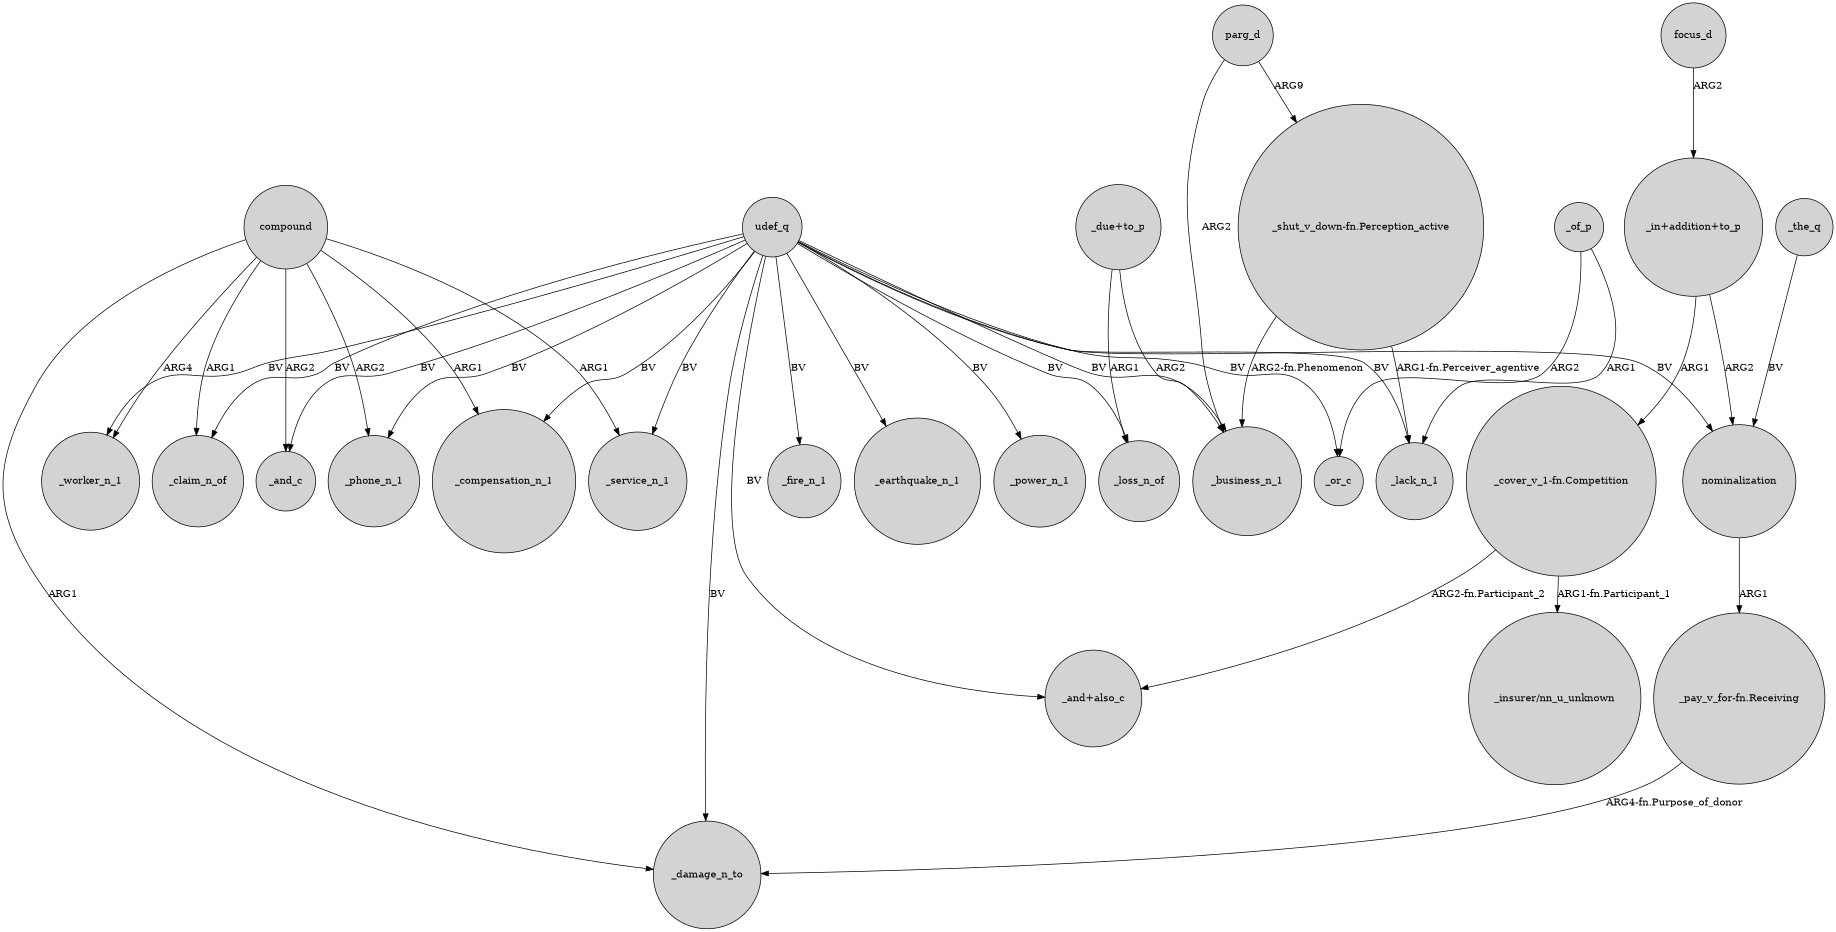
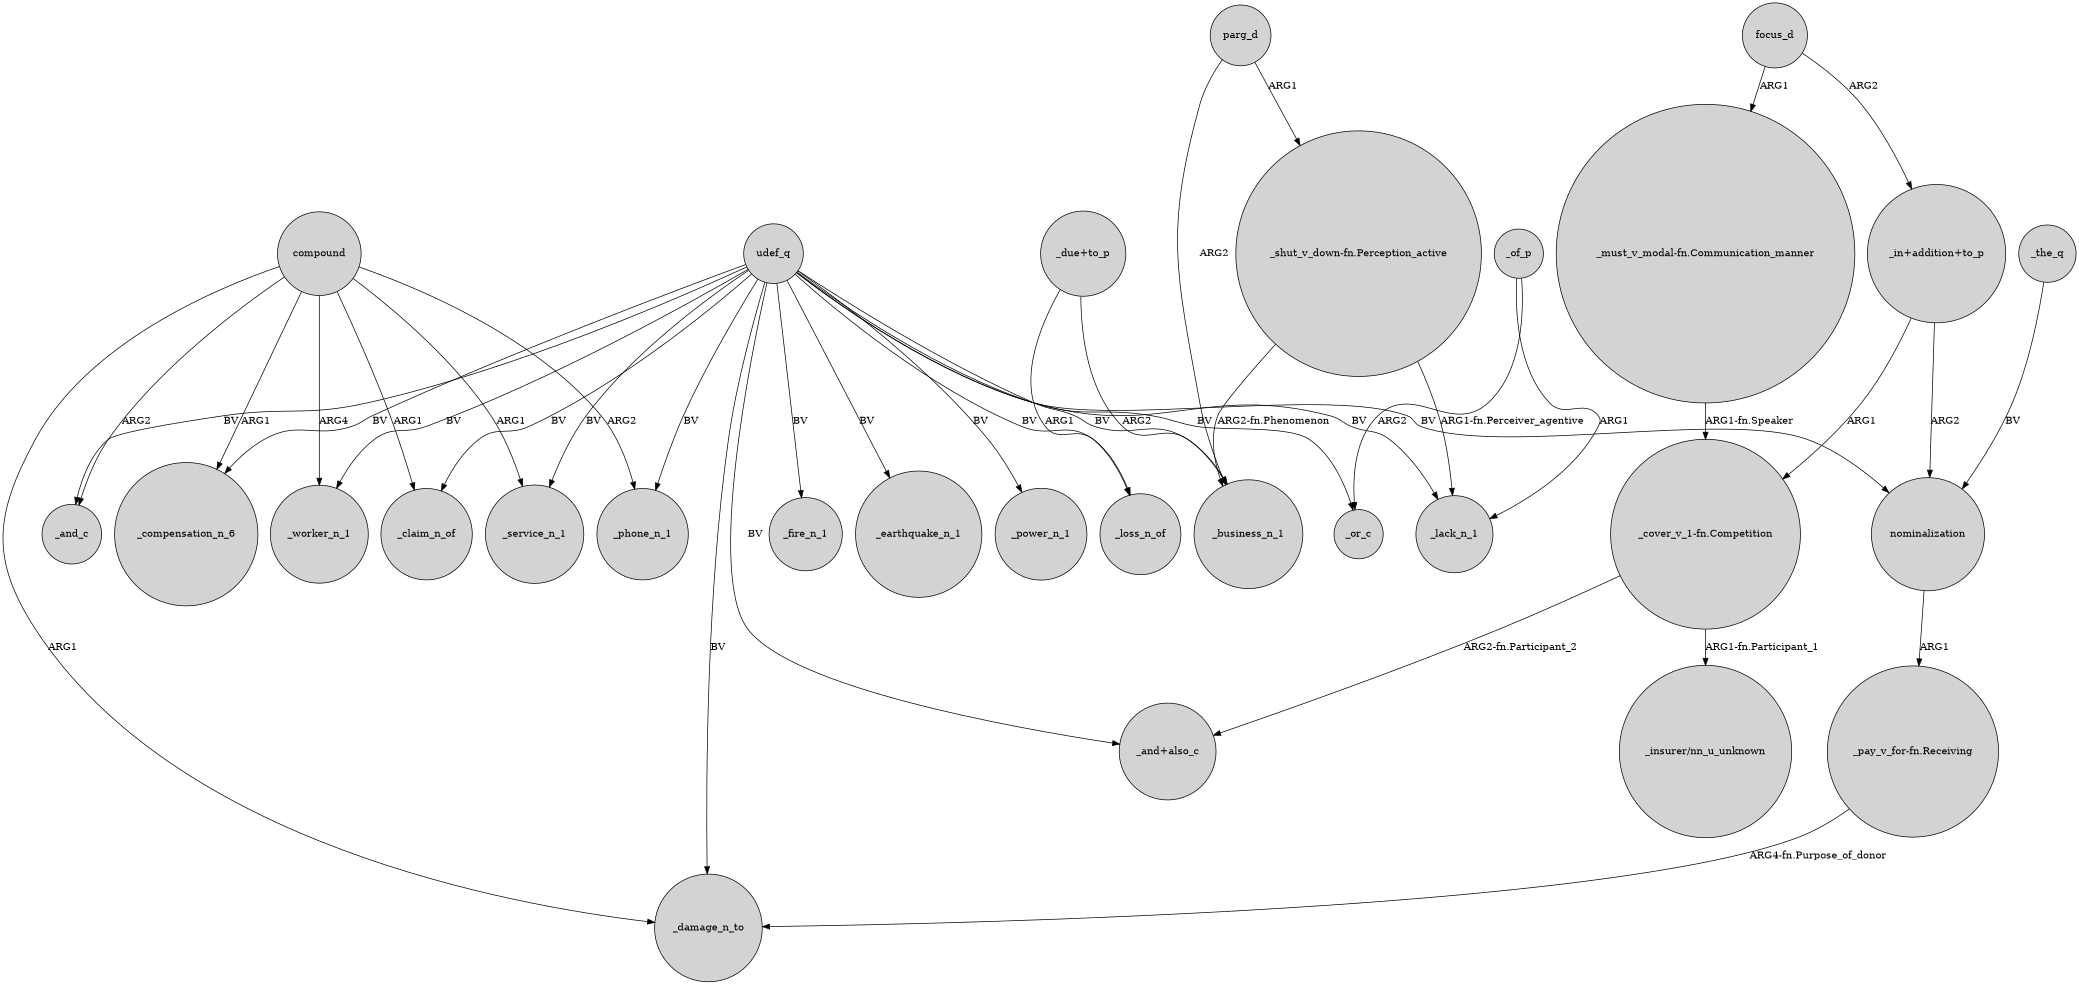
(1289, 86) -> (1283, 86)
none -> (1706, 254)
(504, 481) -> (186, 534)
